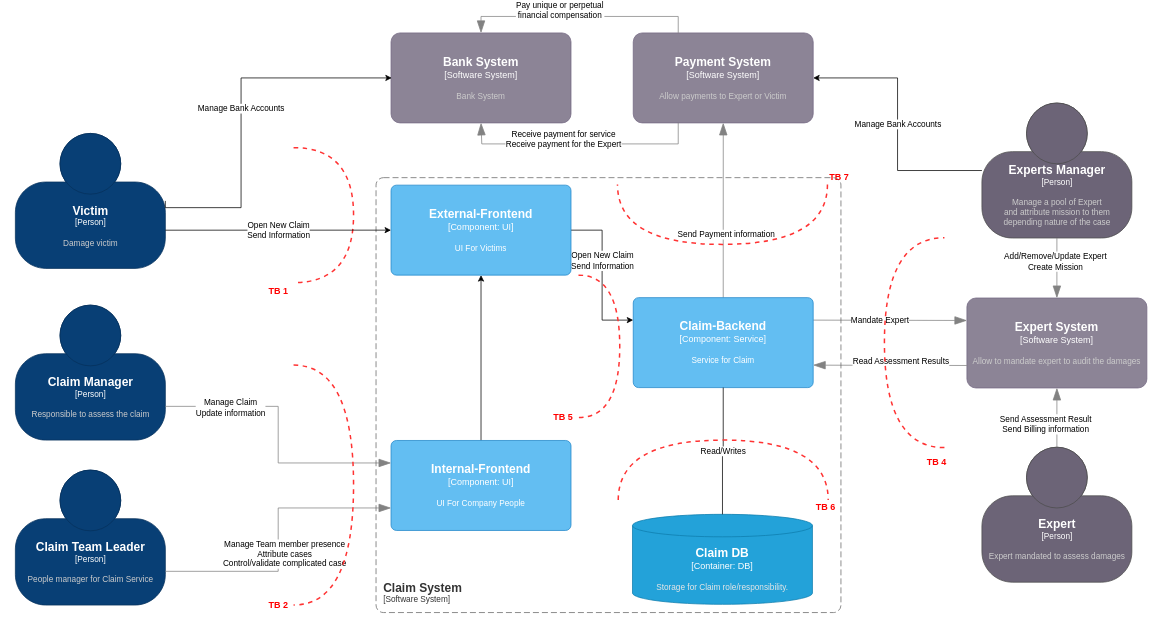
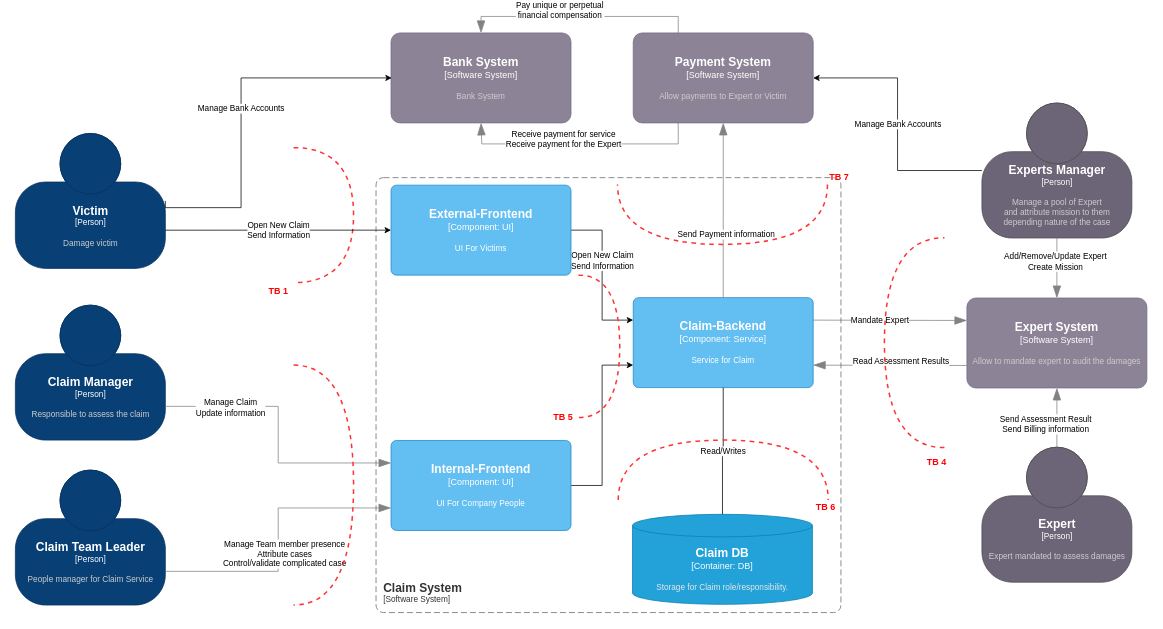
(481, 281) -> (587, 485)
(279, 605) -> none
